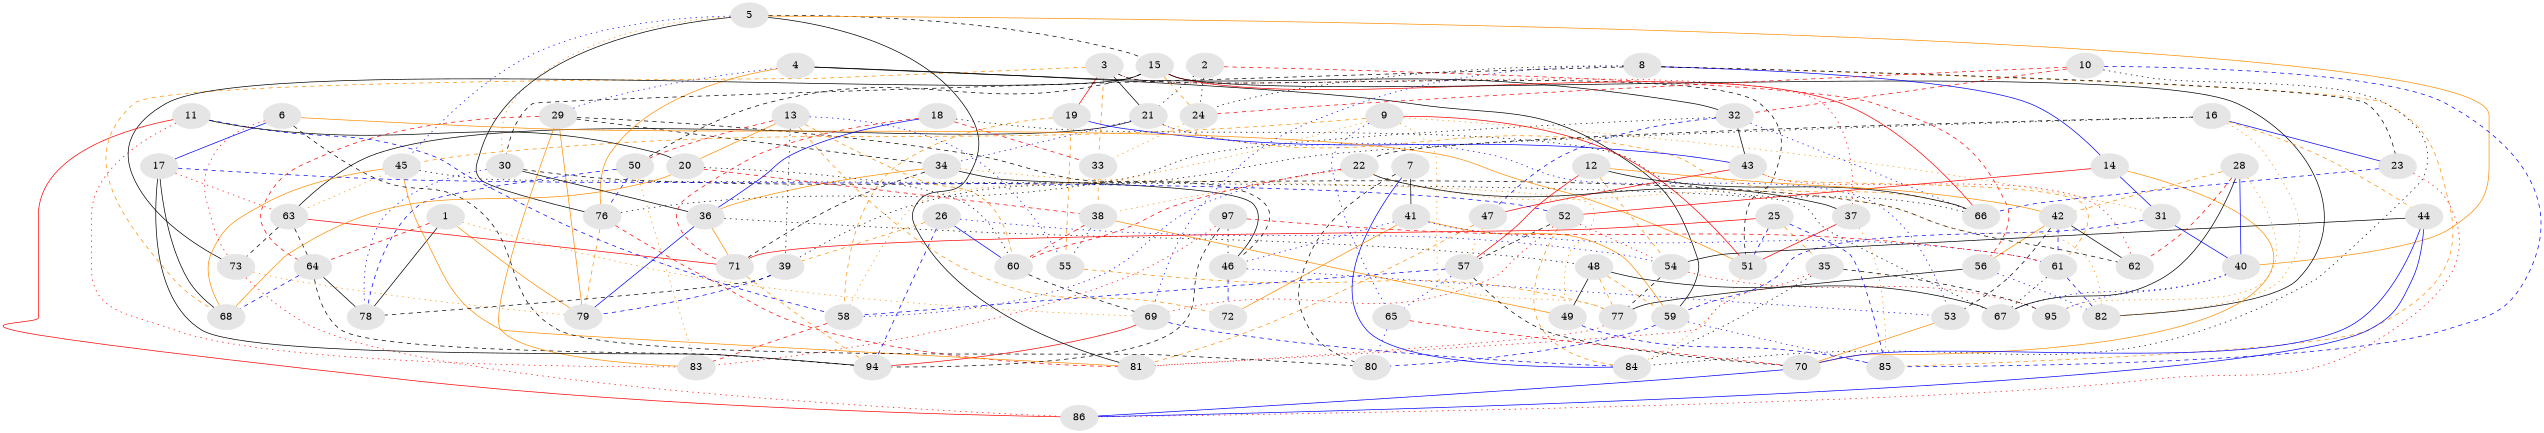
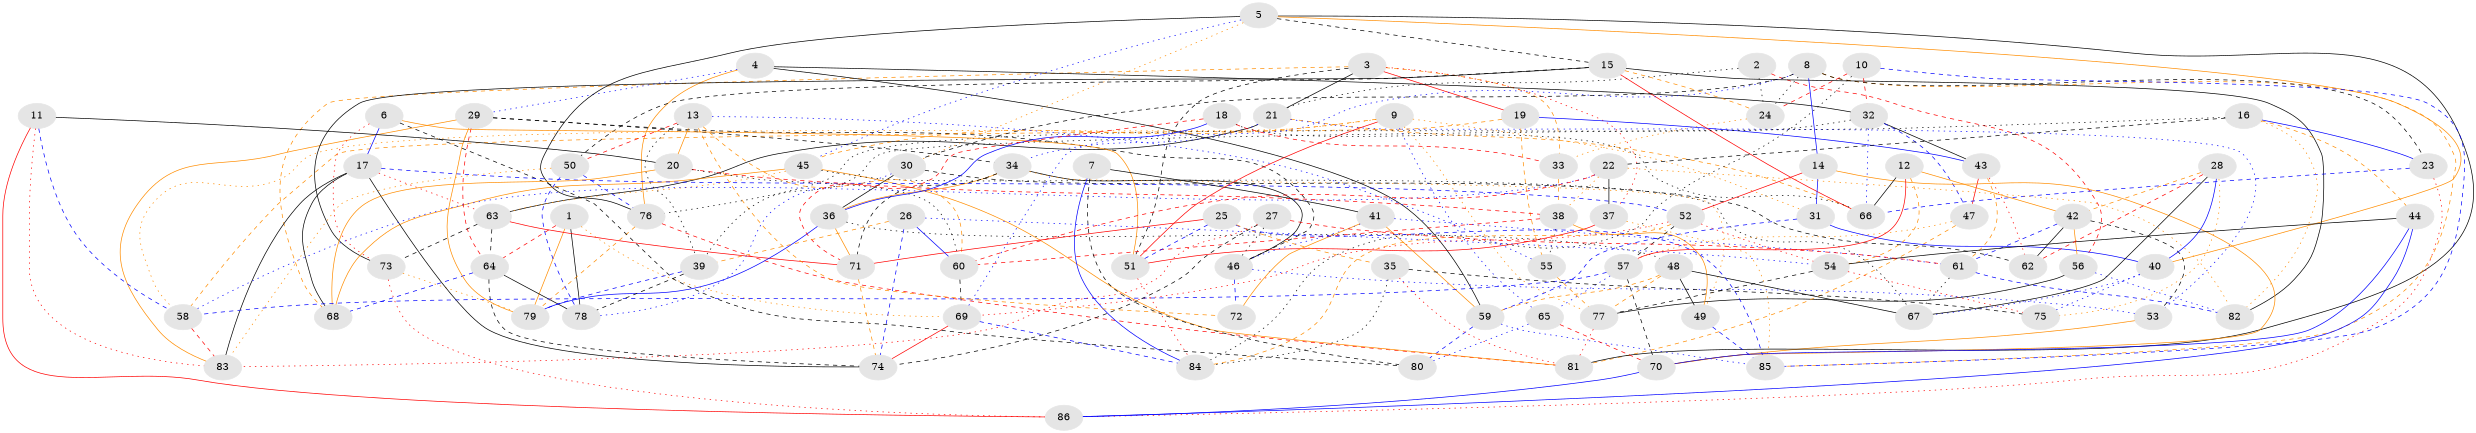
(1228, 217) -> (1272, 217)
none -> (267, 250)
(2051, 317) -> (2041, 317)
(1687, 336) -> (1165, 321)
(872, 367) -> (878, 367)
